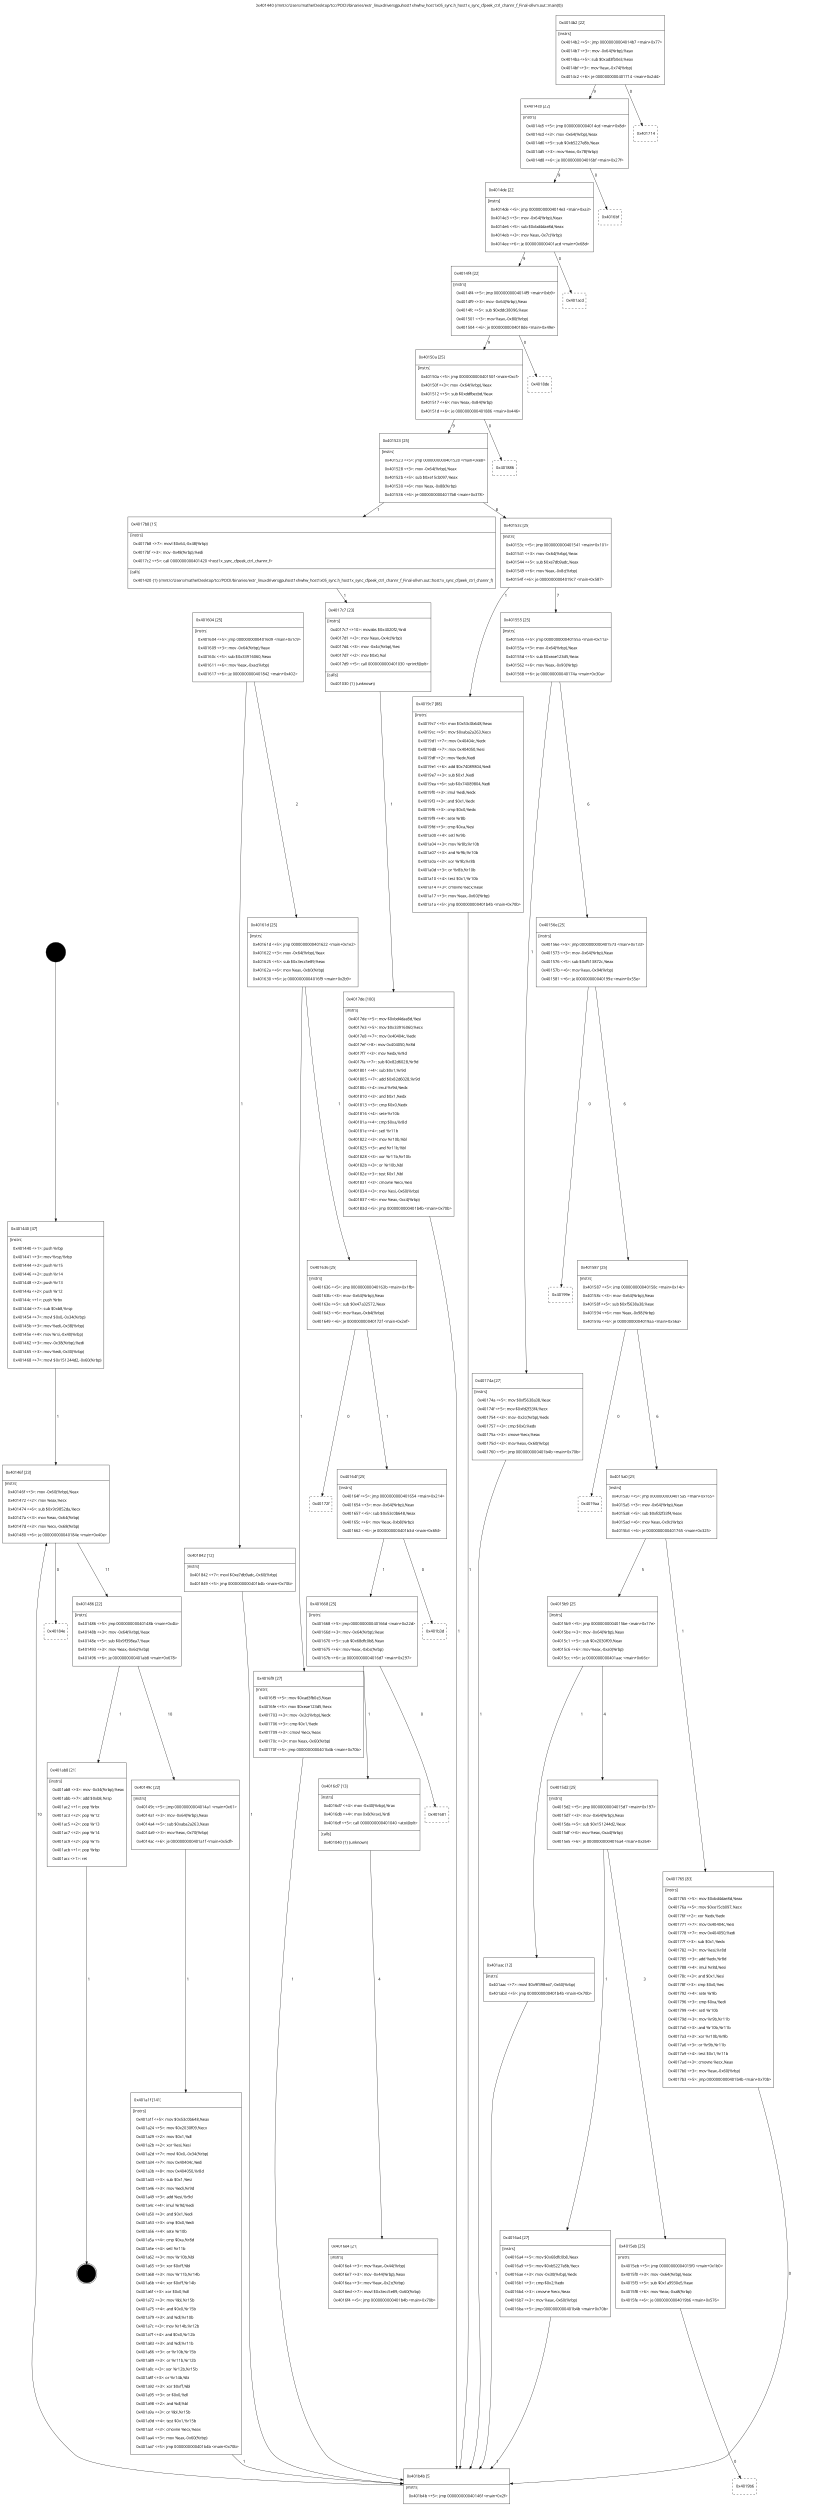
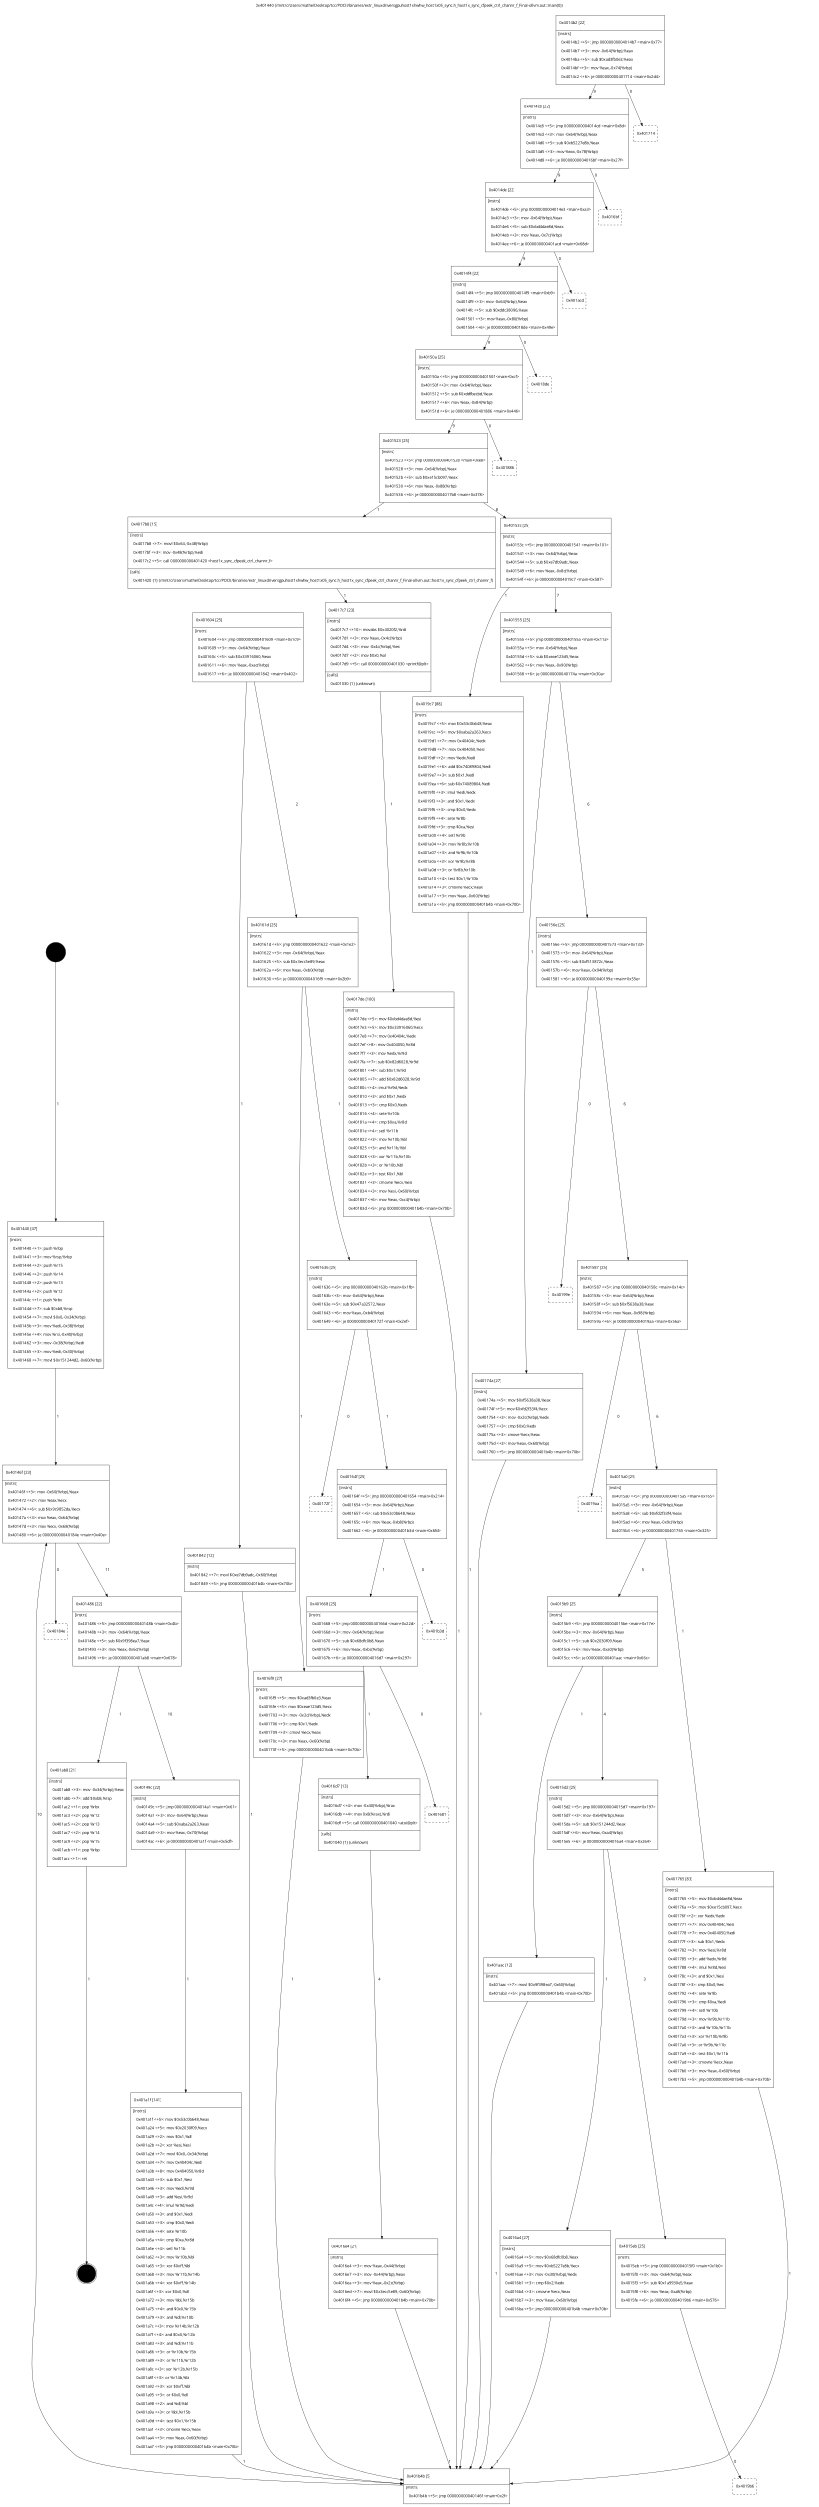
(790, 2274) -> (790, 2274)
none -> (422, 2387)
